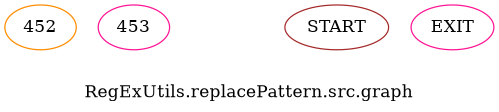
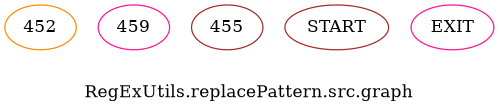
(134, 27) -> (134, 27)
none -> (227, 27)
